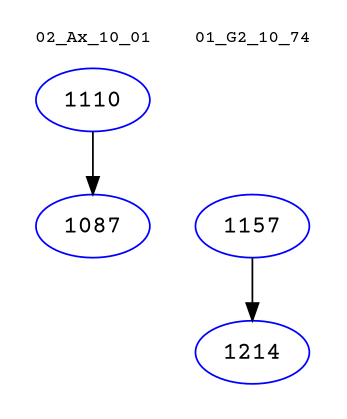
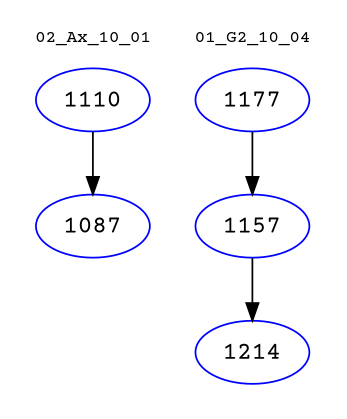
(253, 38) -> (253, 38)
none -> (252, 100)
